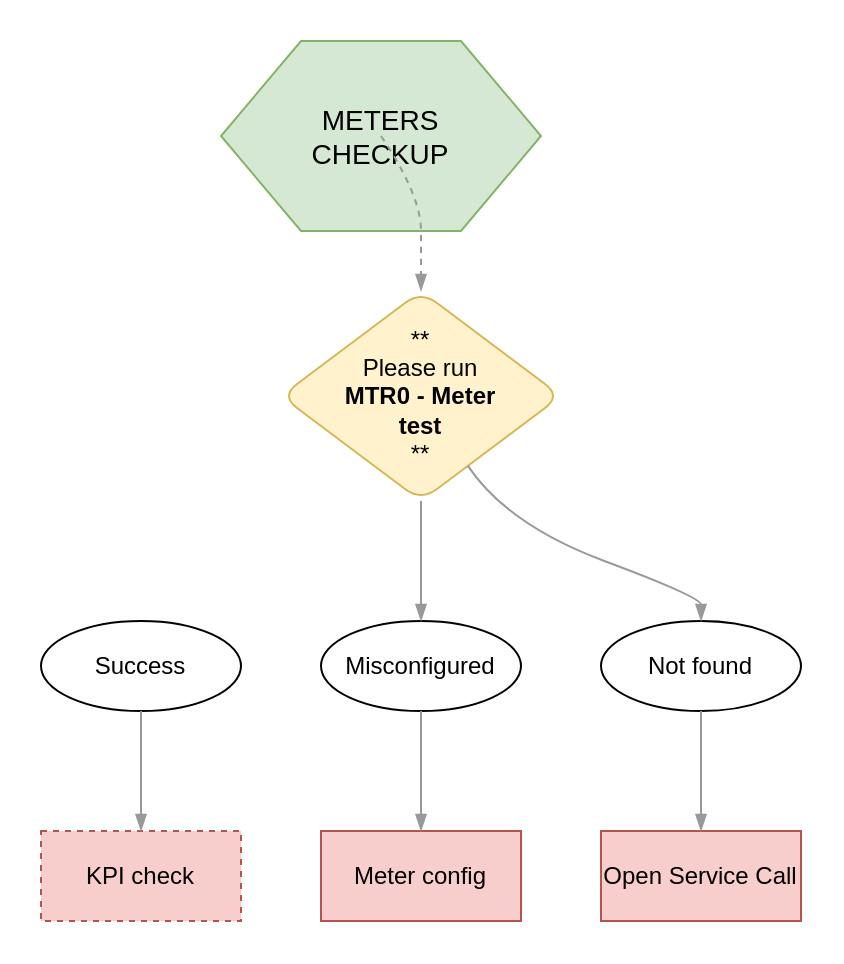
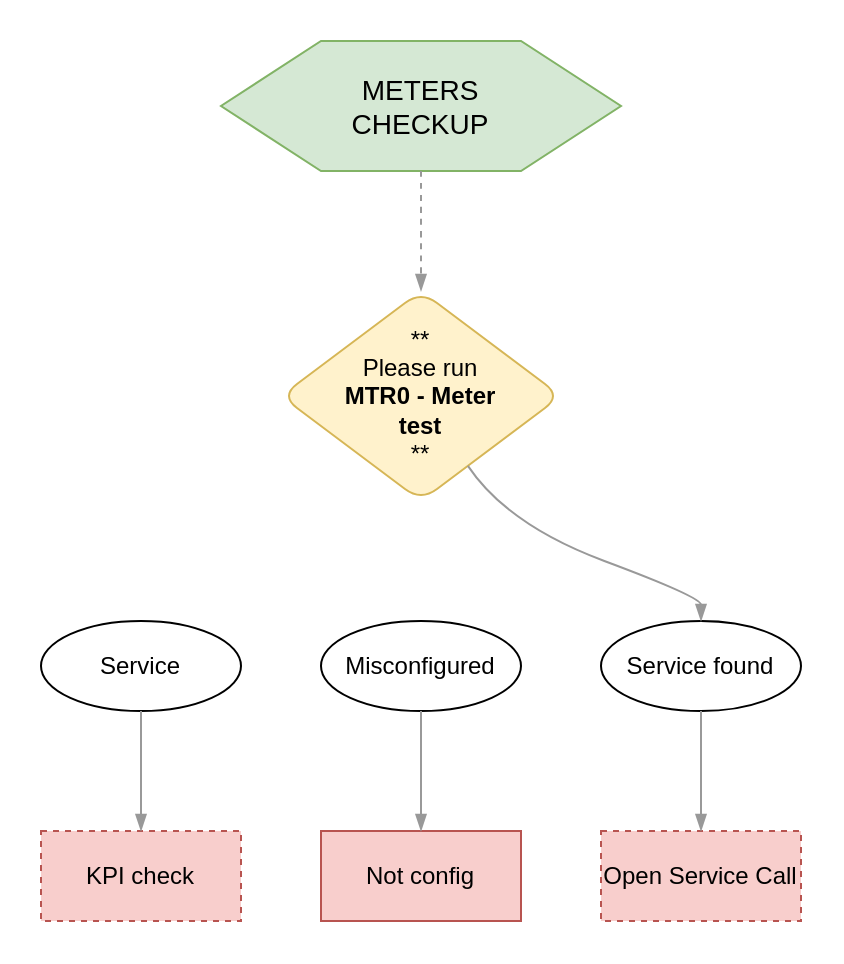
(381, 136) -> (421, 106)
(421, 551) -> none
(141, 667) -> (141, 667)
(701, 667) -> (701, 667)
(701, 876) -> (701, 876)
(421, 877) -> (421, 877)
